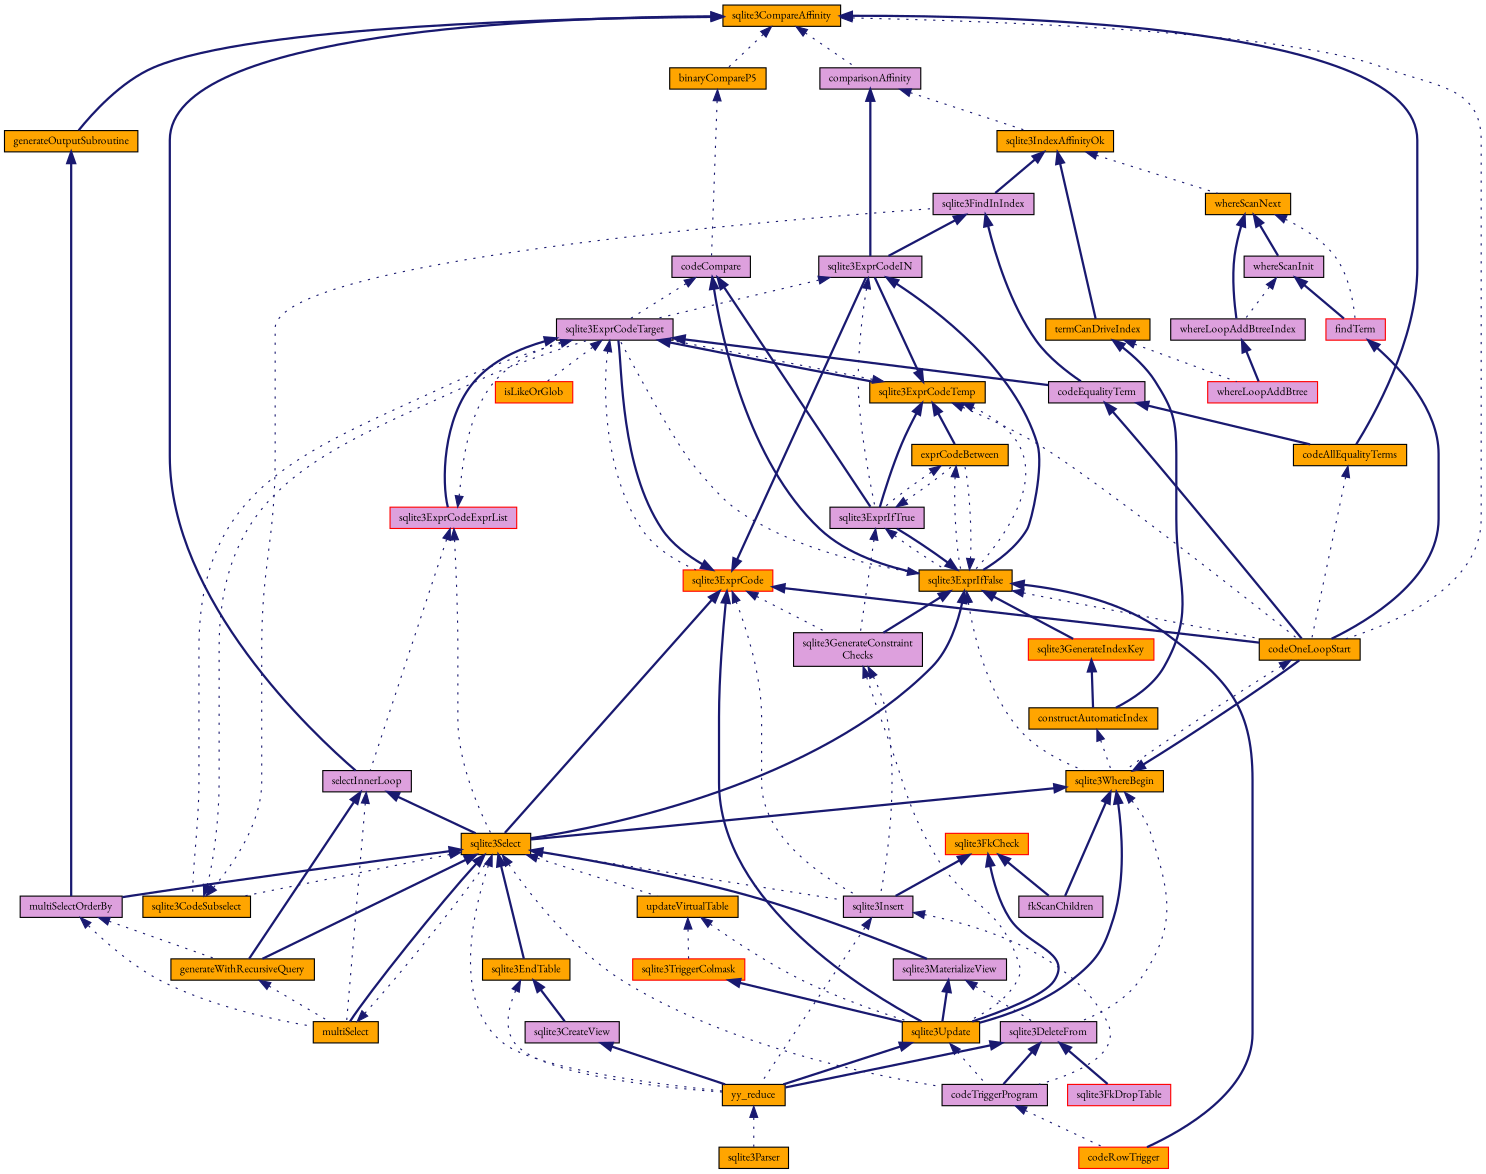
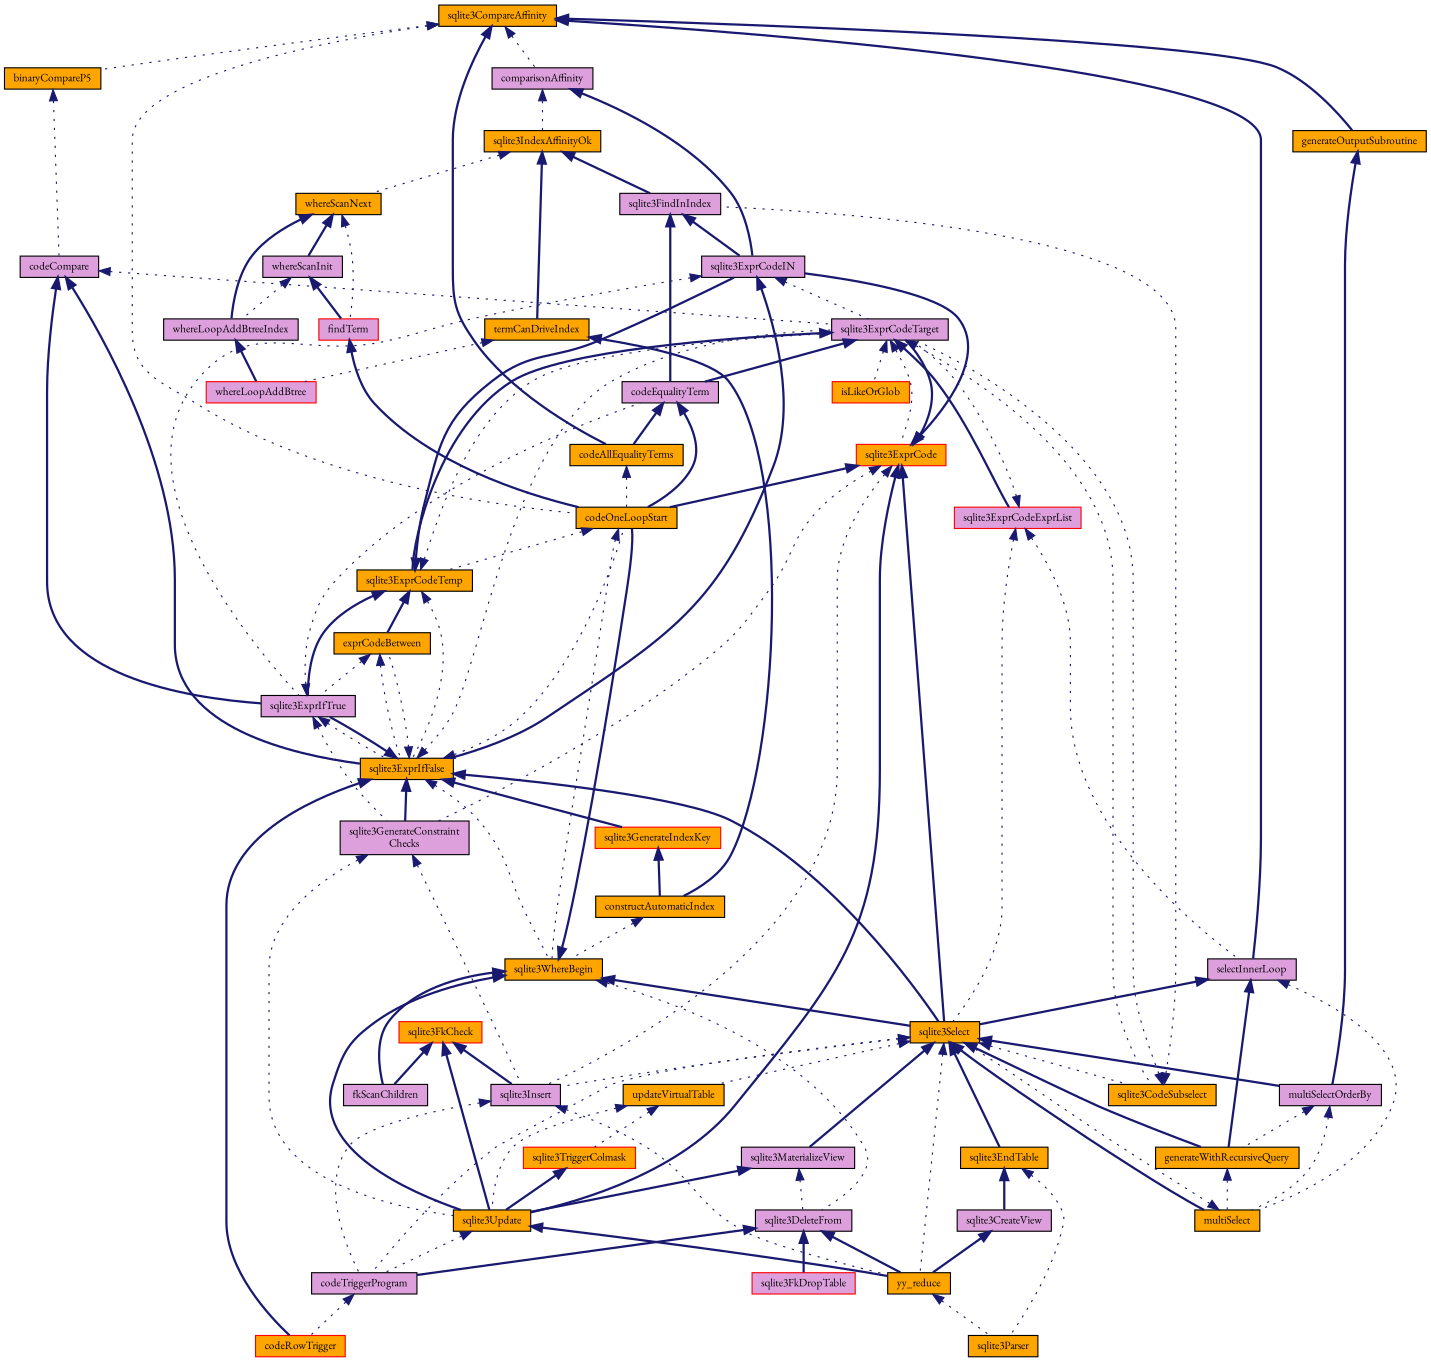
(930, 484) -> (411, 516)
(1136, 514) -> (515, 551)
(588, 1074) -> (1054, 1254)
